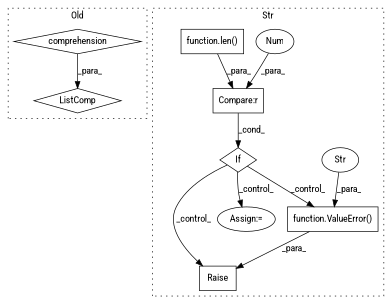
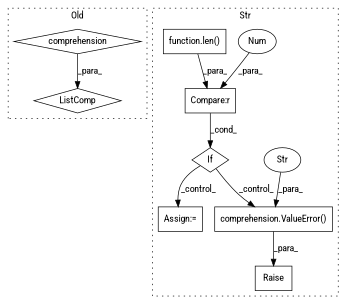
(177, 205) -> none
(246, 219) -> (180, 219)
(333, 219) -> (274, 219)
